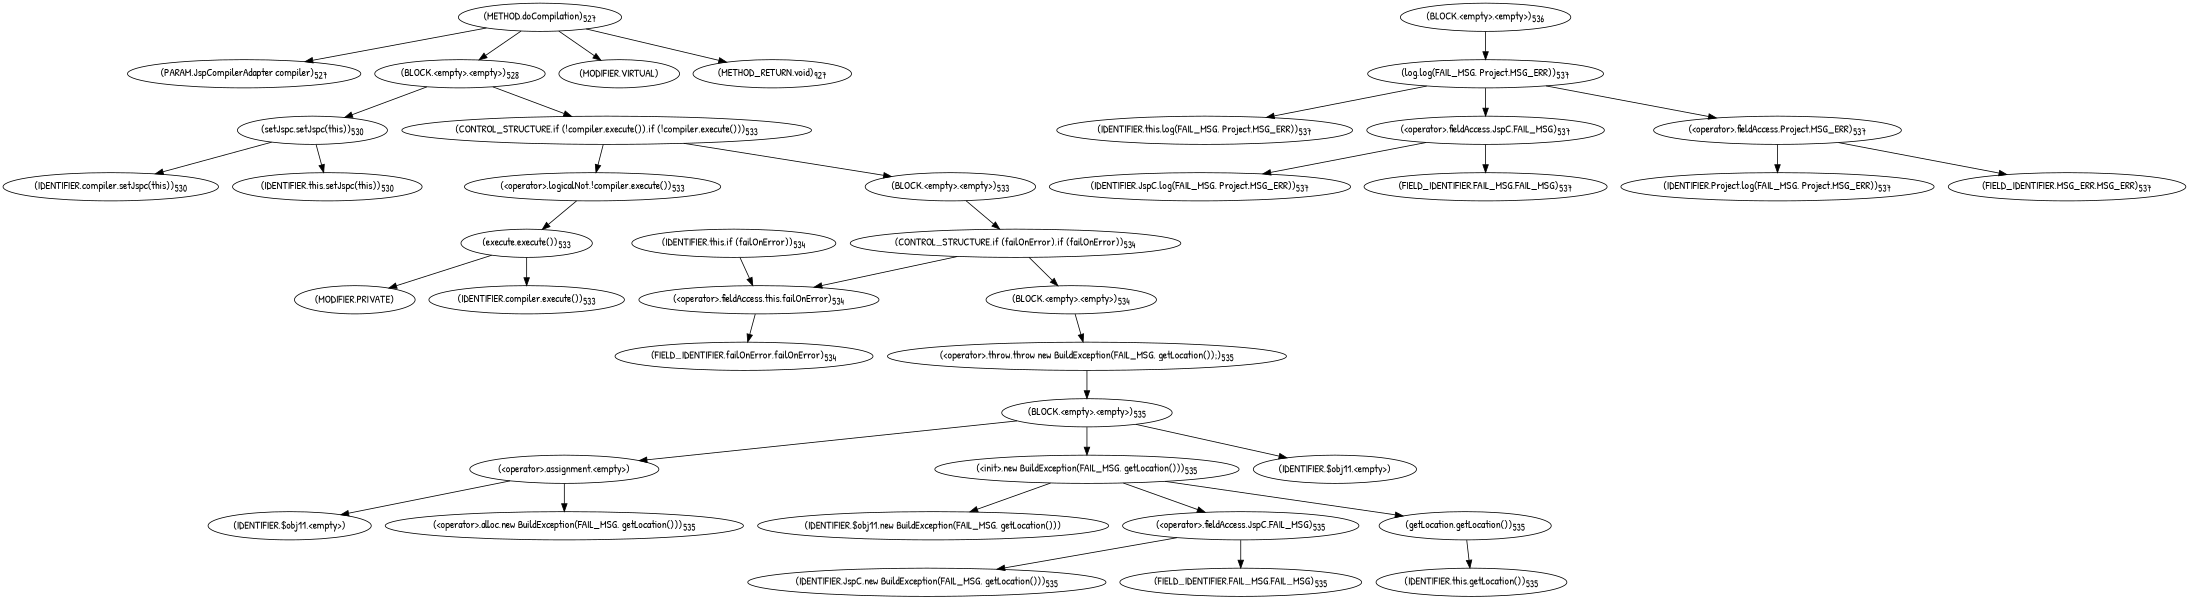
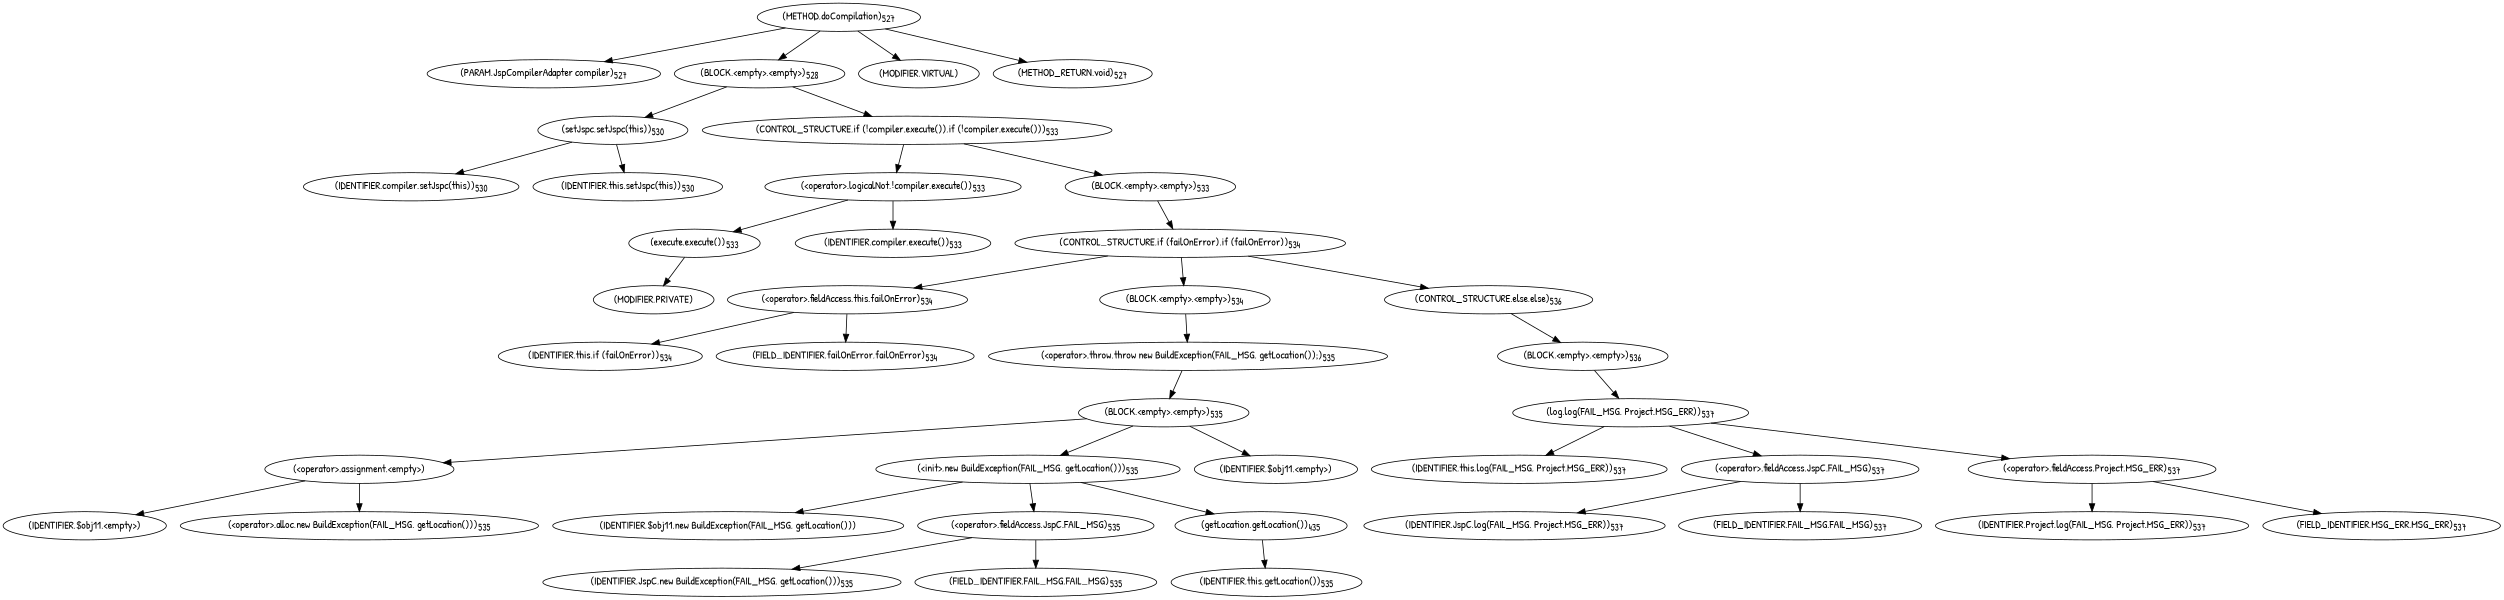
(821, 73) -> (1121, 73)
(527, 268) -> (893, 211)
(745, 268) -> (727, 327)
none -> (1489, 300)
(1519, 525) -> (1315, 525)
